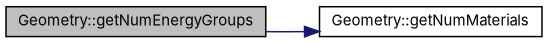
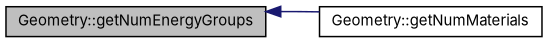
(285, 32) -> (300, 12)
